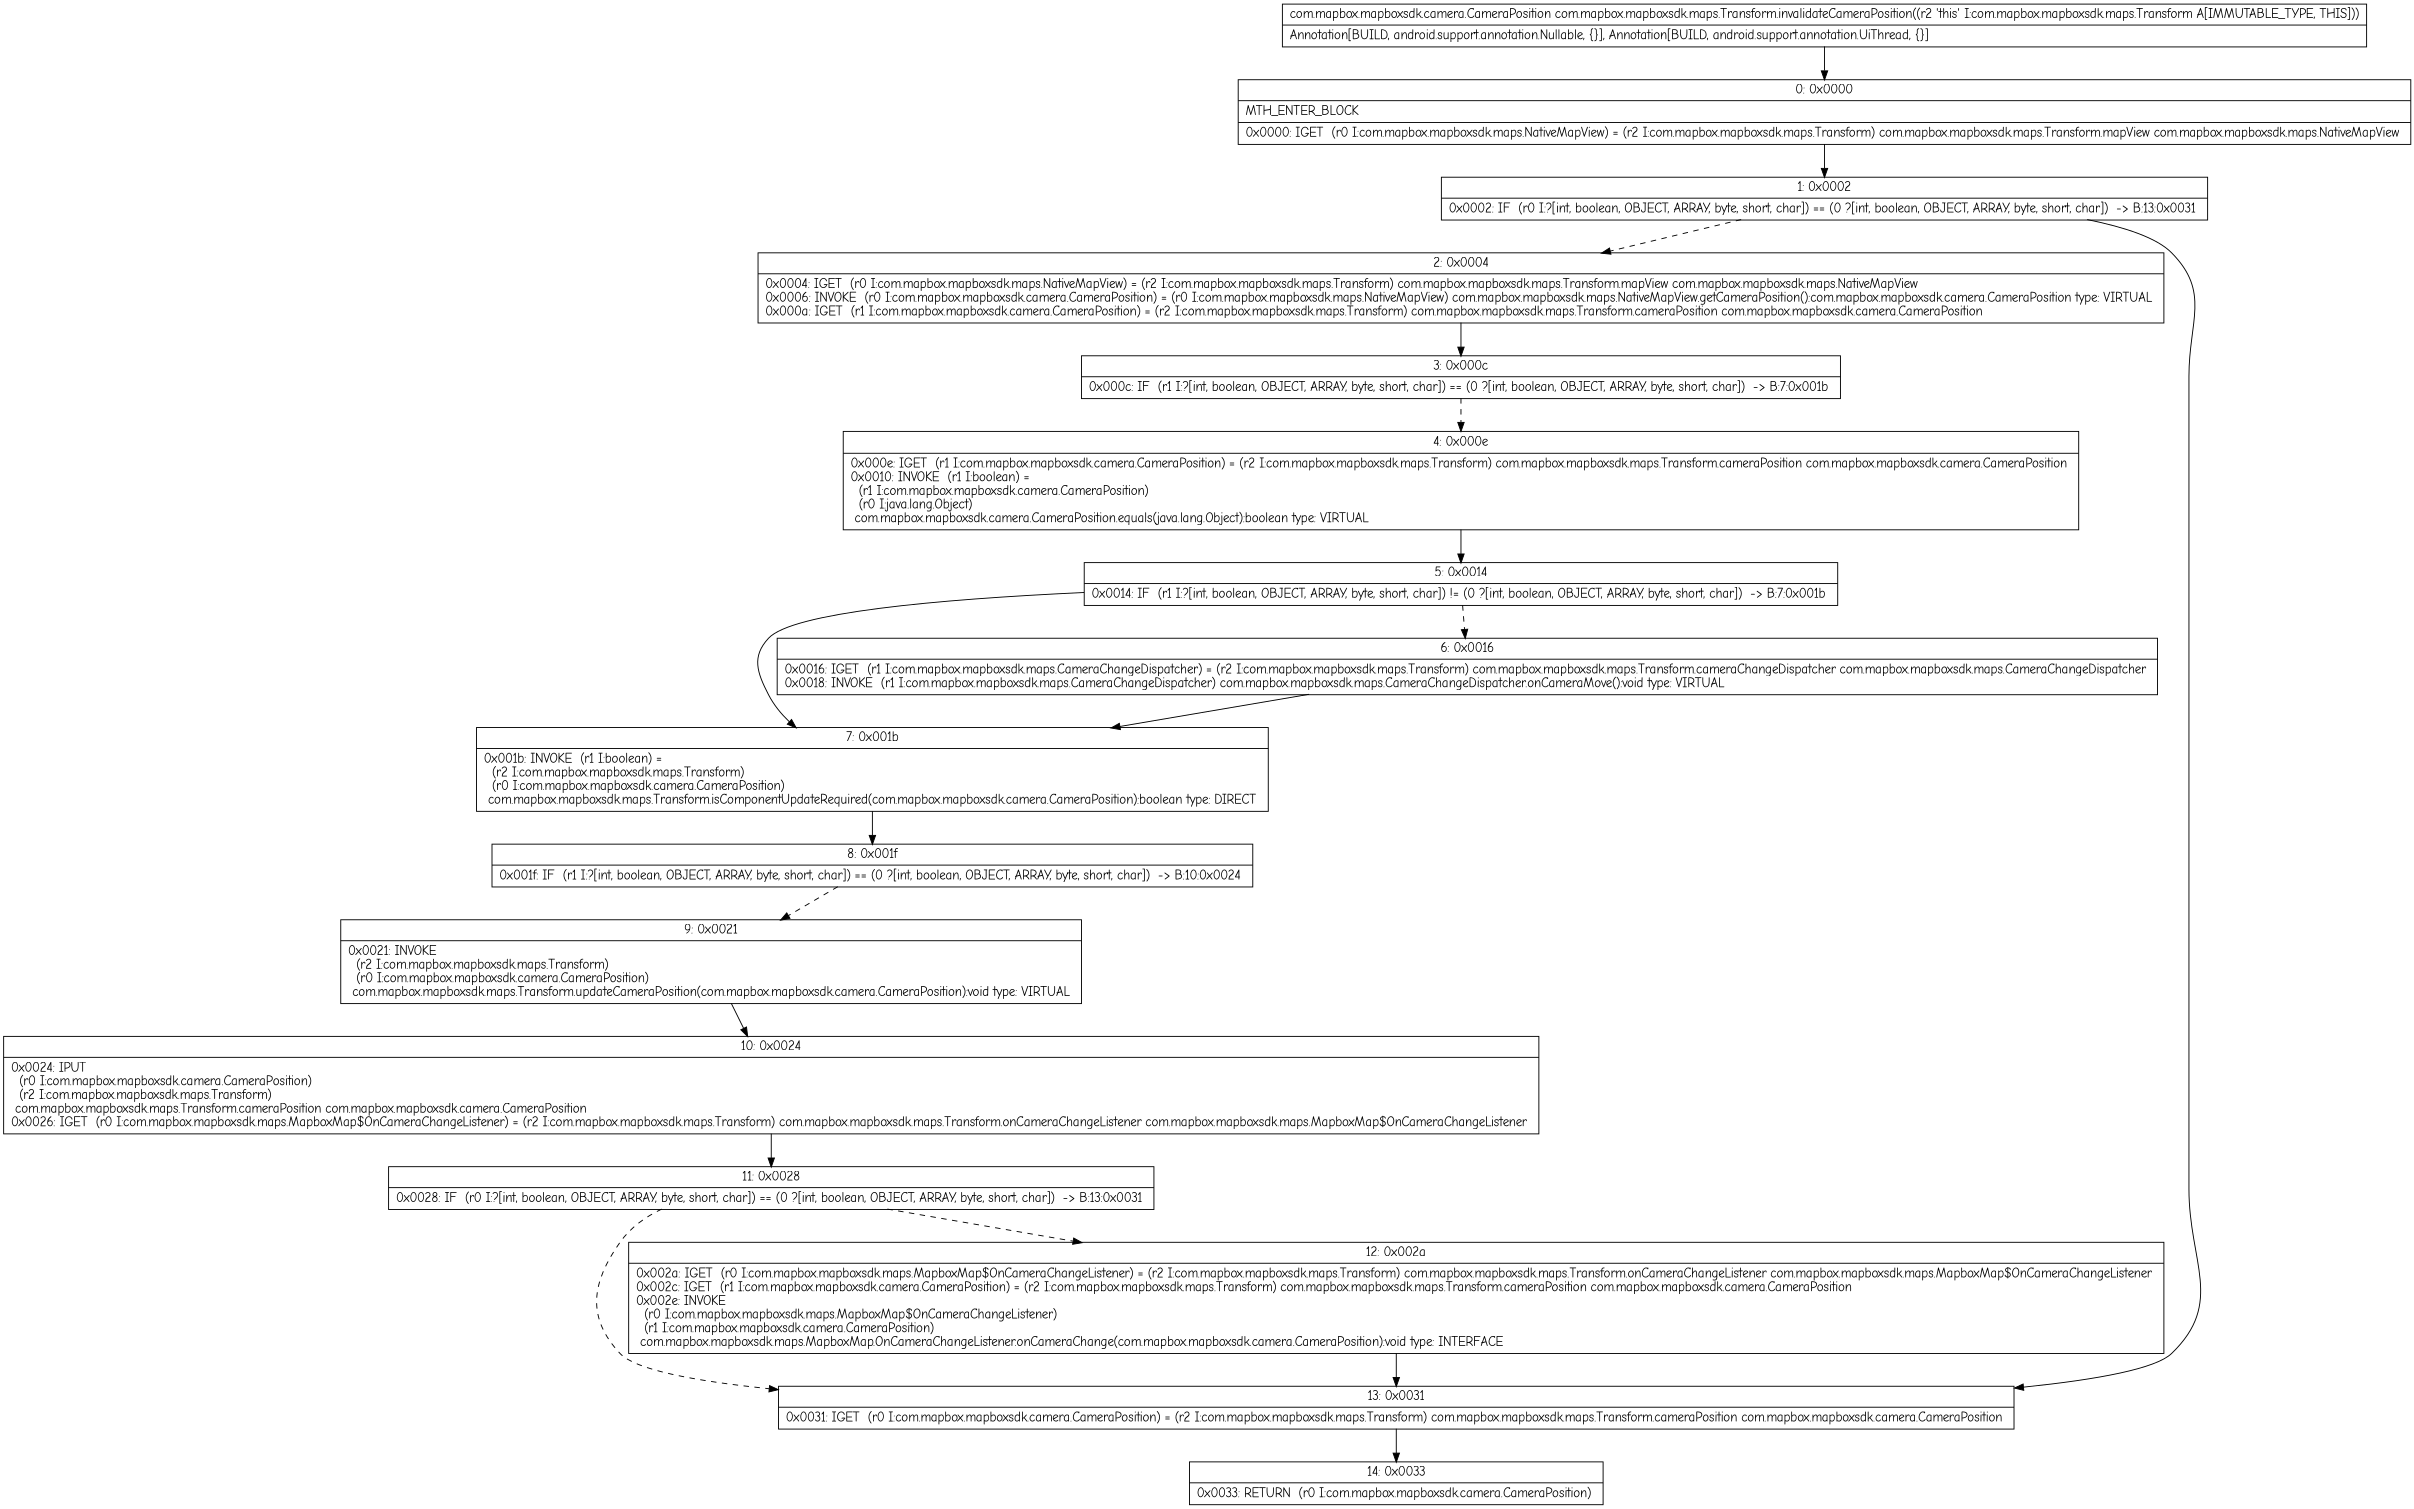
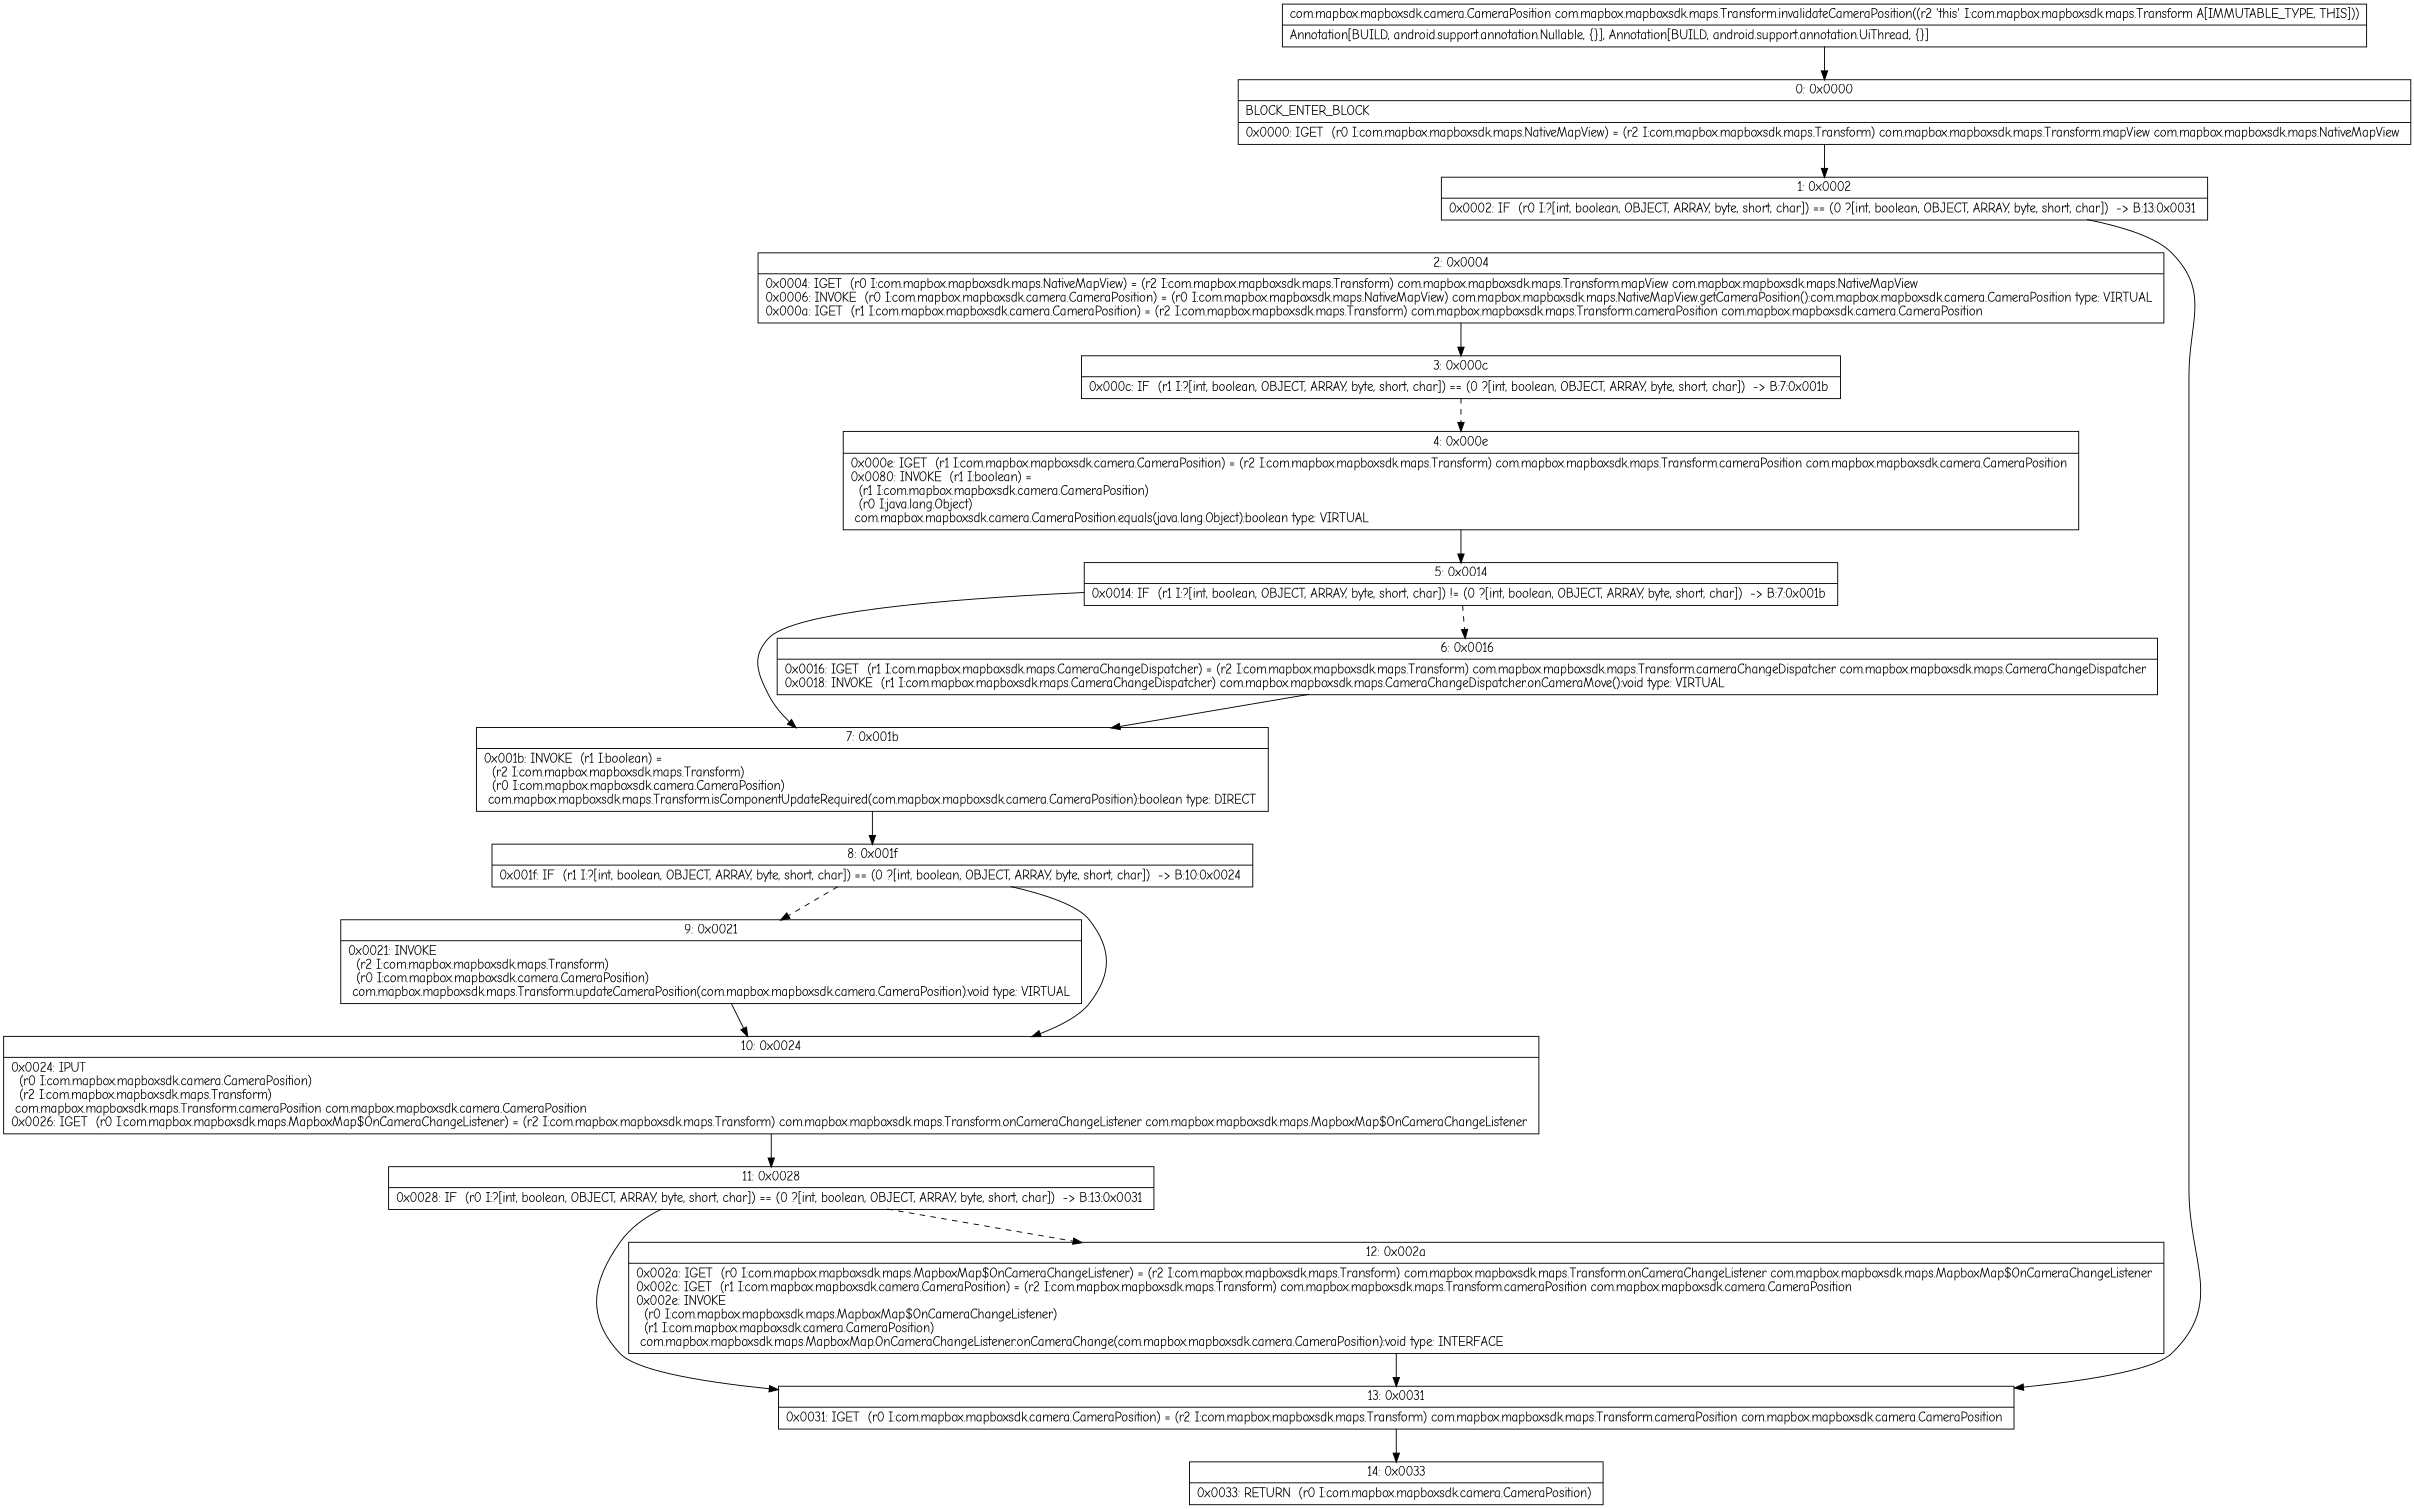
(1302, 111) -> (1307, 111)
(1676, 235) -> none
(943, 477) -> (943, 477)
none -> (1104, 948)
(613, 1345) -> (613, 1345)
